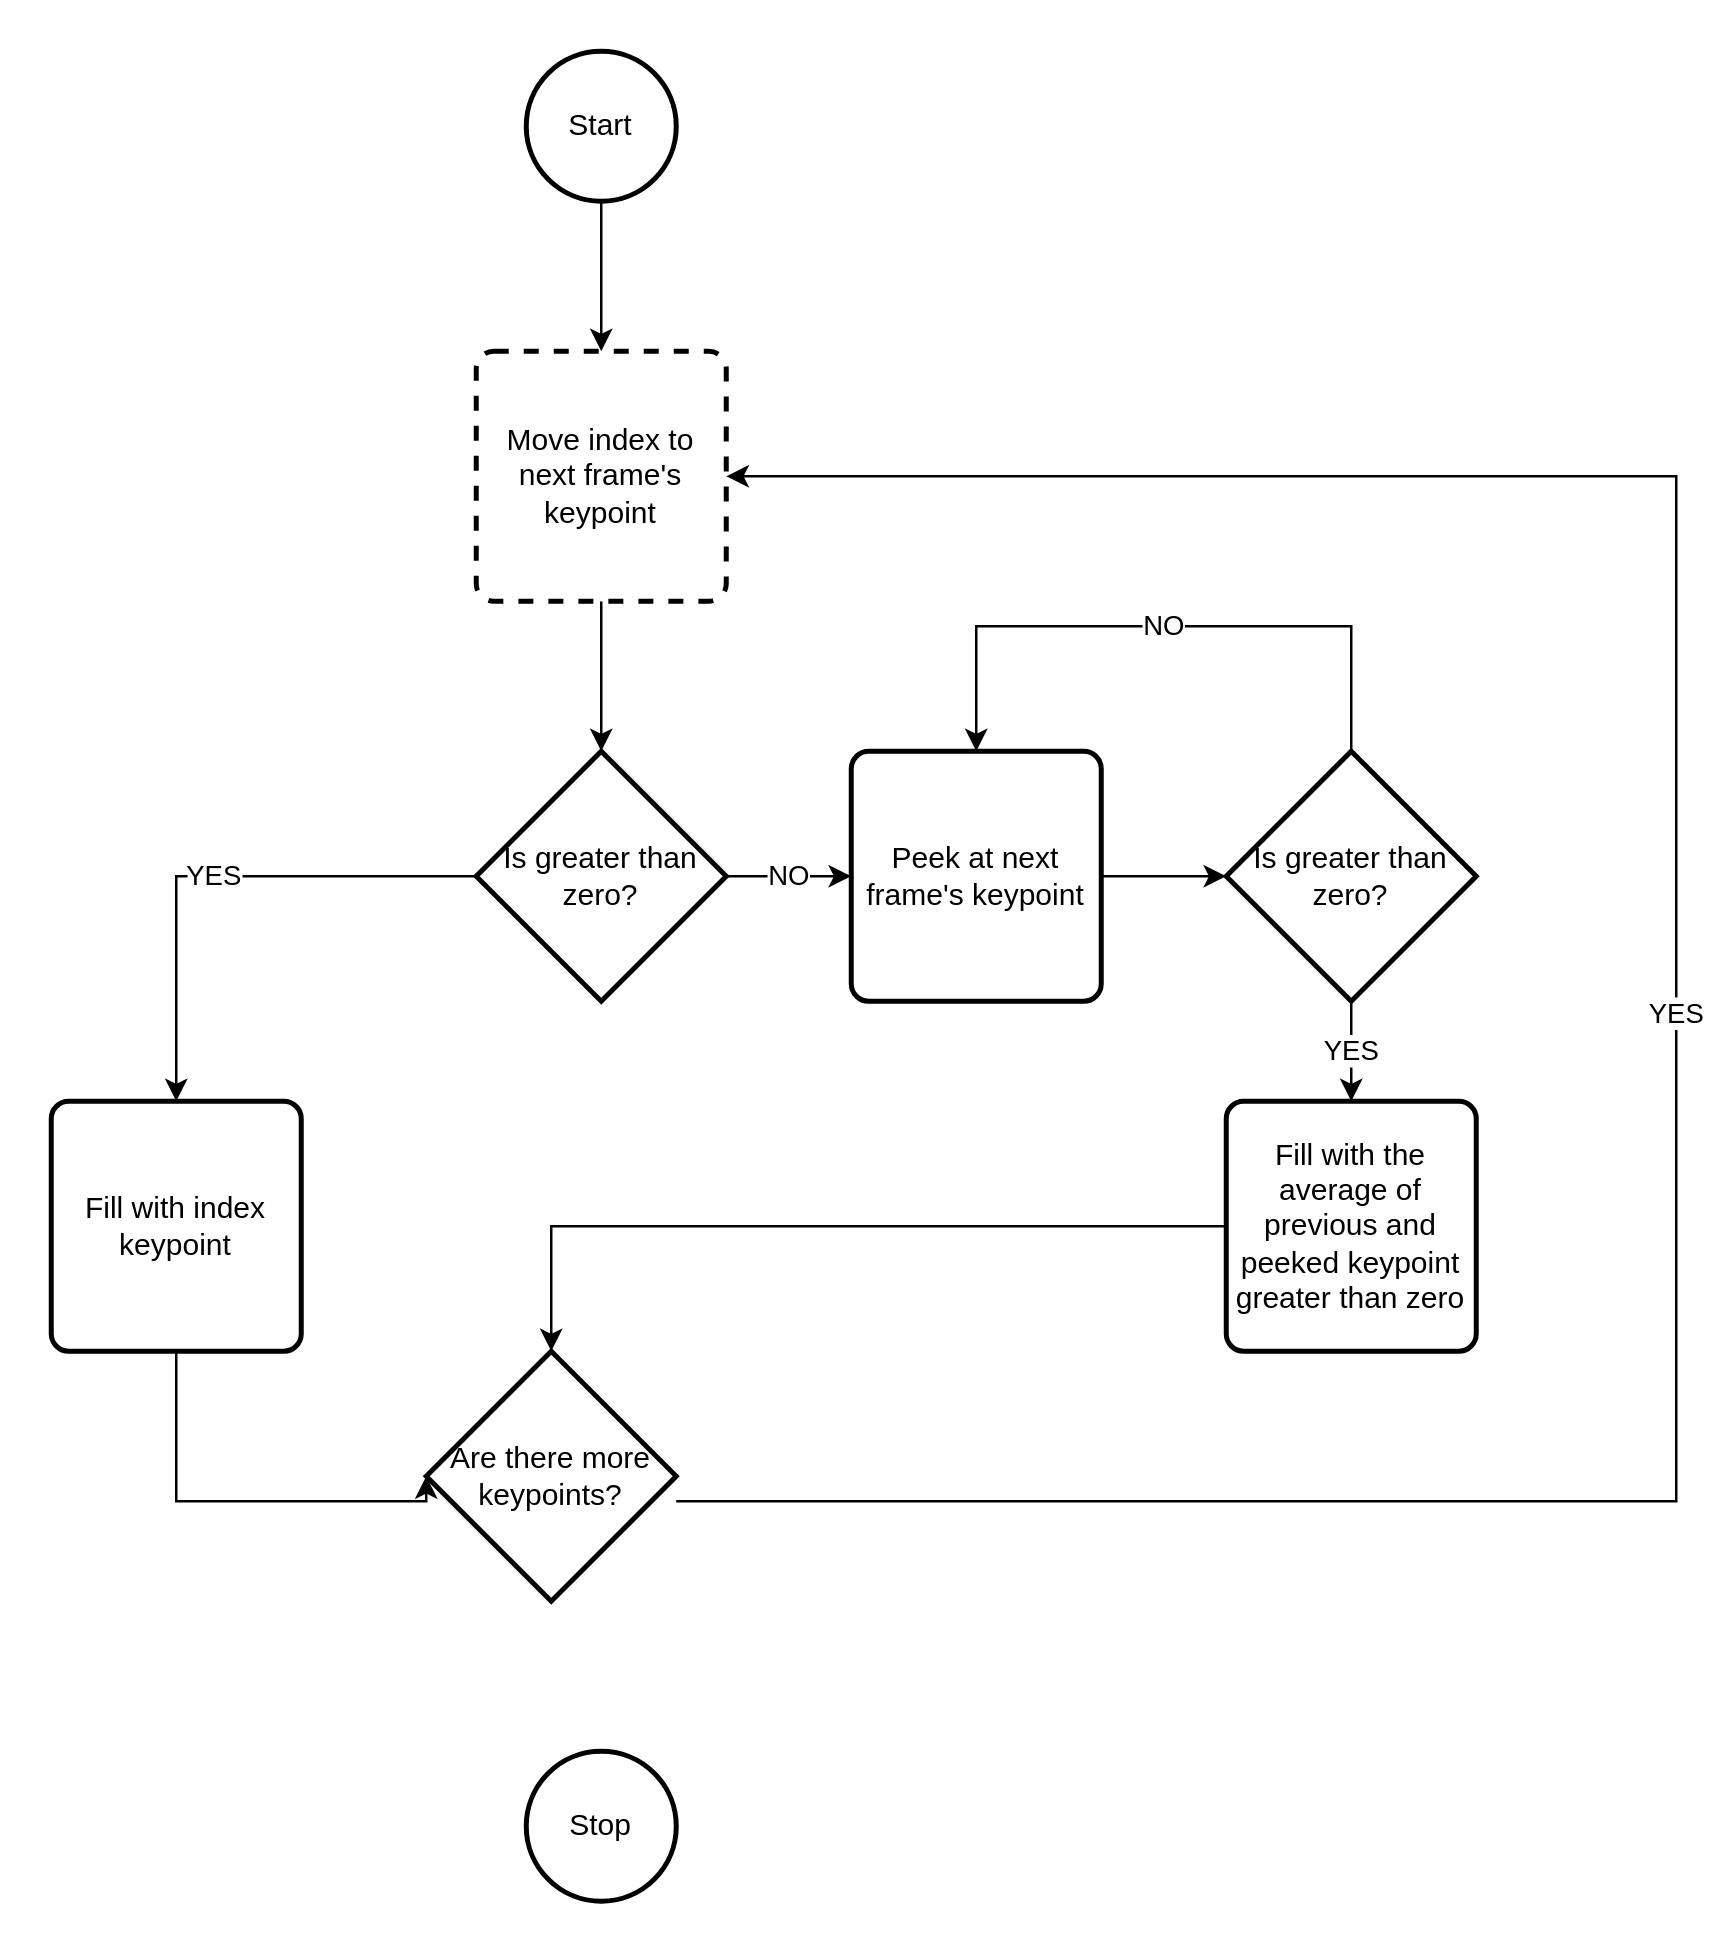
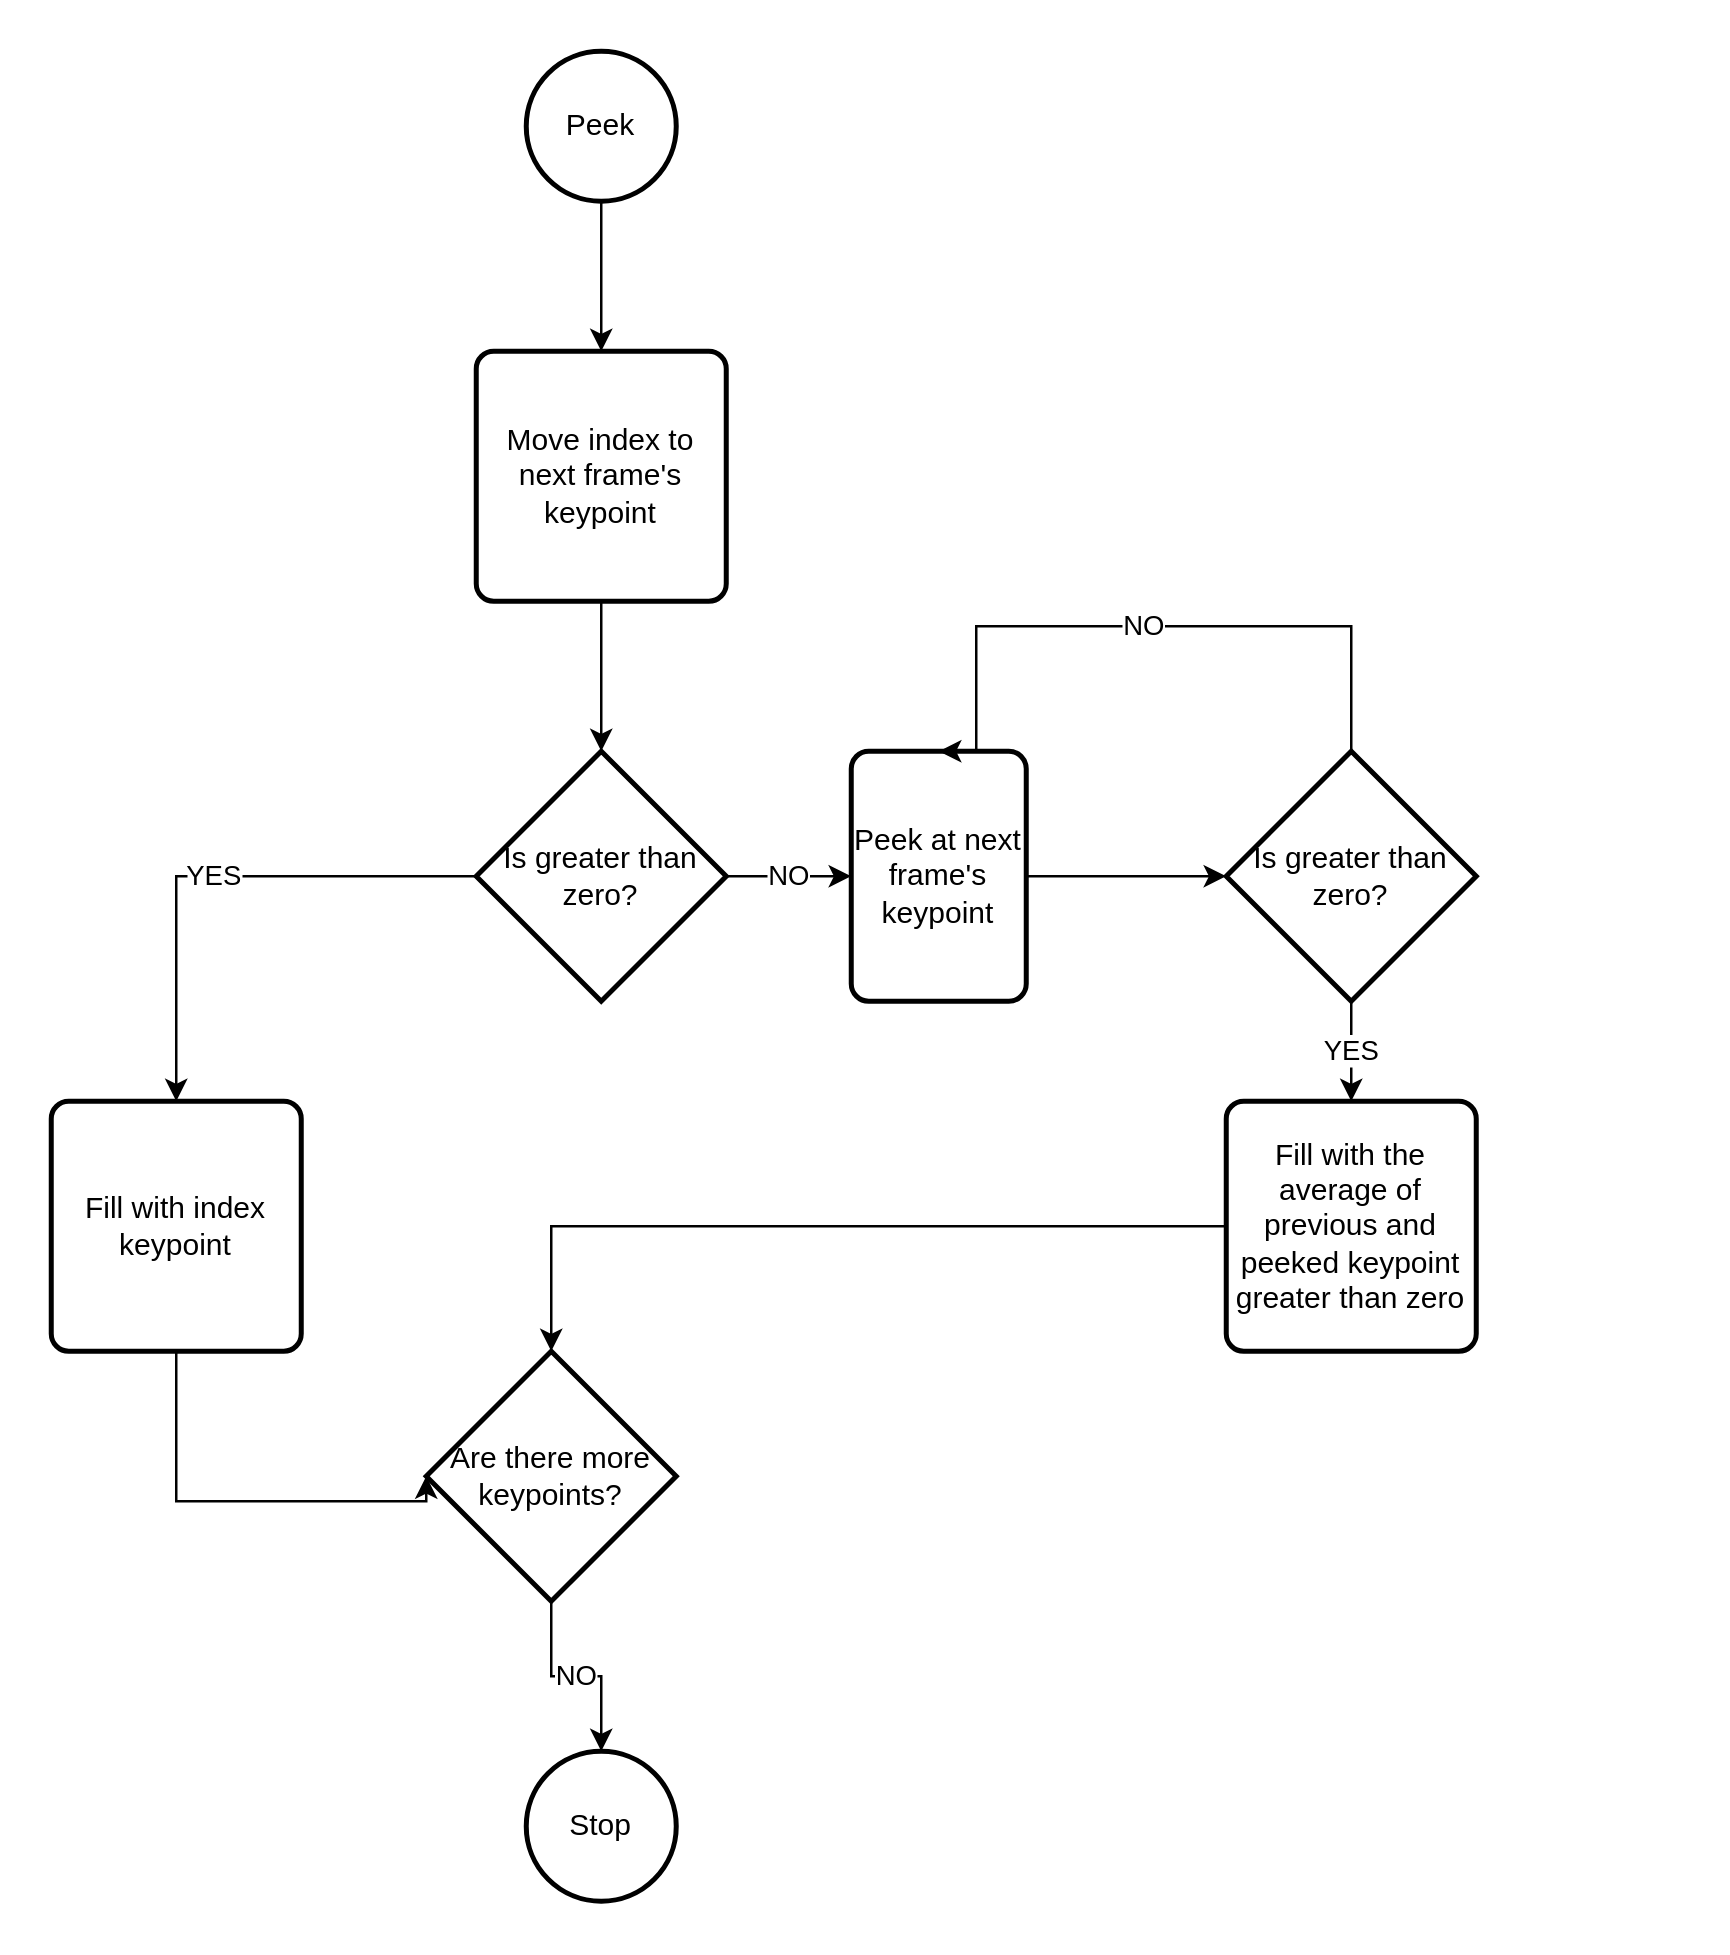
(601, 126) -> (601, 126)
(601, 476) -> (601, 476)
(976, 876) -> (939, 876)
(1676, 1022) -> none
none -> (551, 1654)
